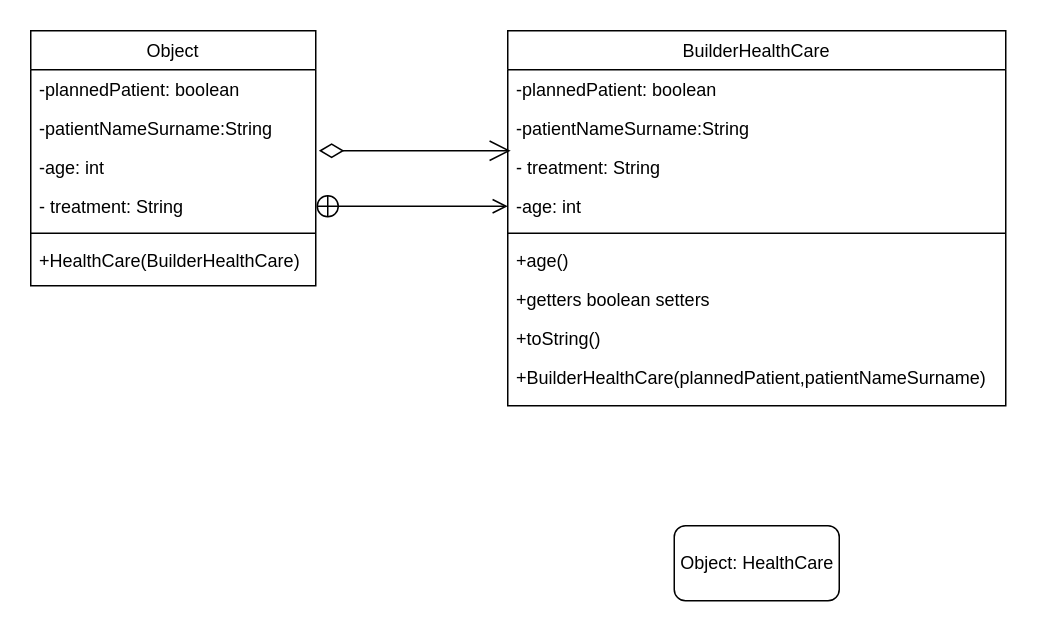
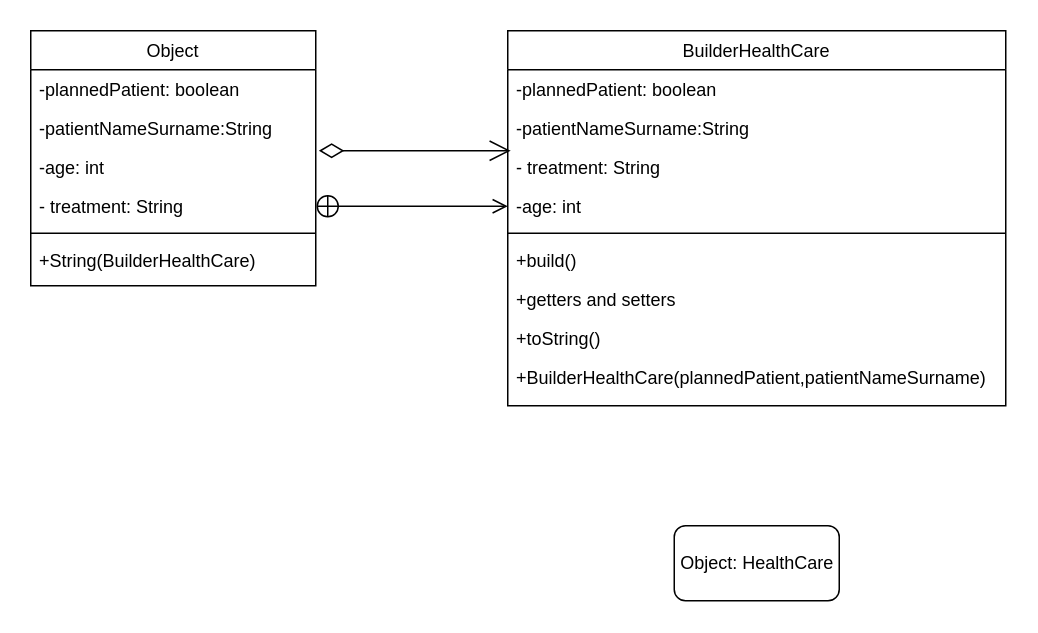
(181, 261) -> (161, 261)
(546, 261) -> (552, 261)
(630, 300) -> (612, 300)
